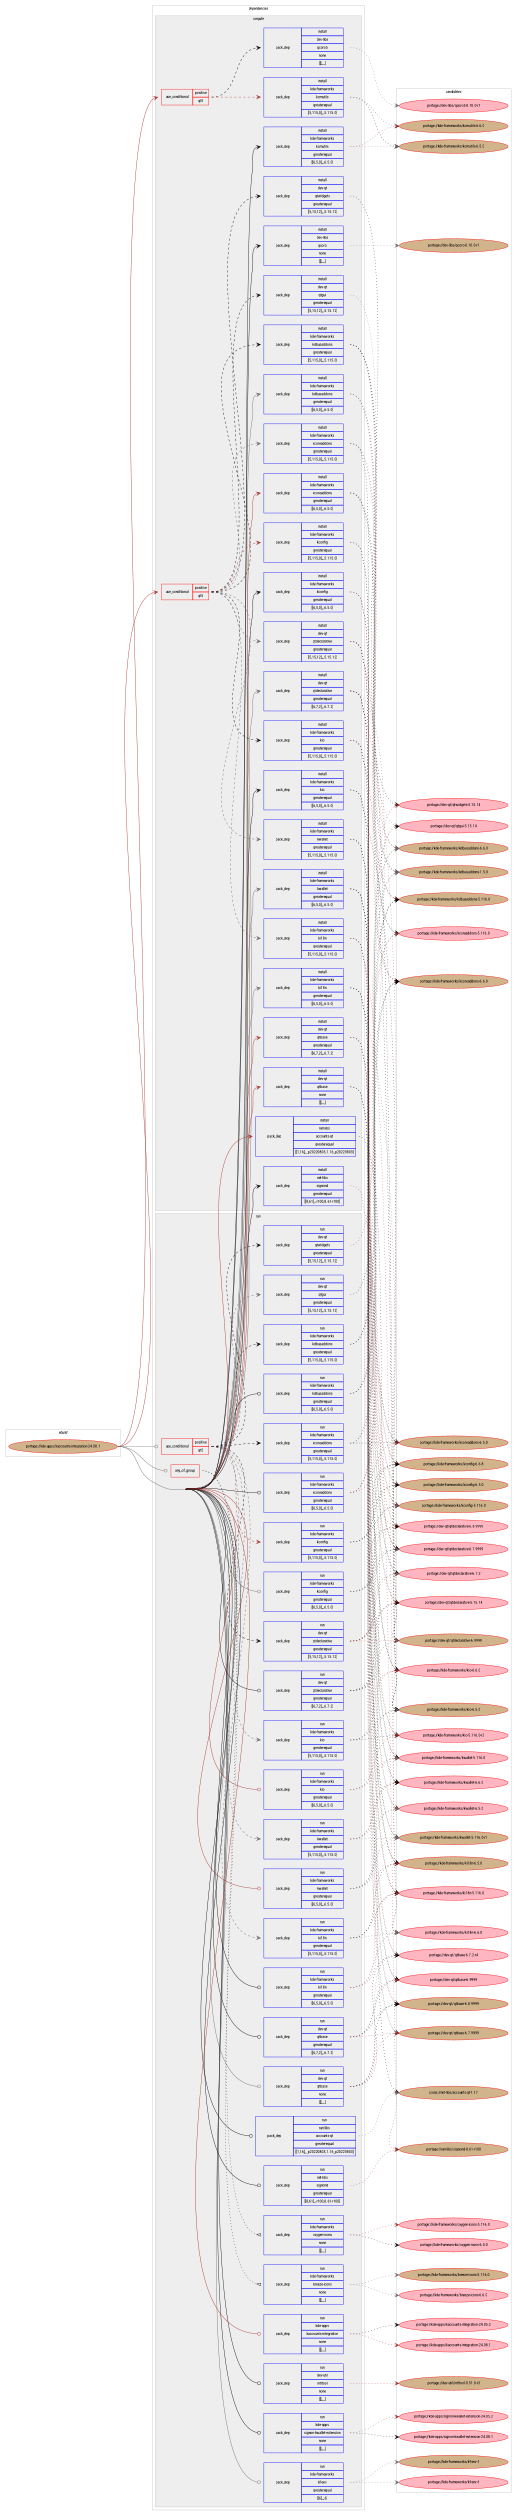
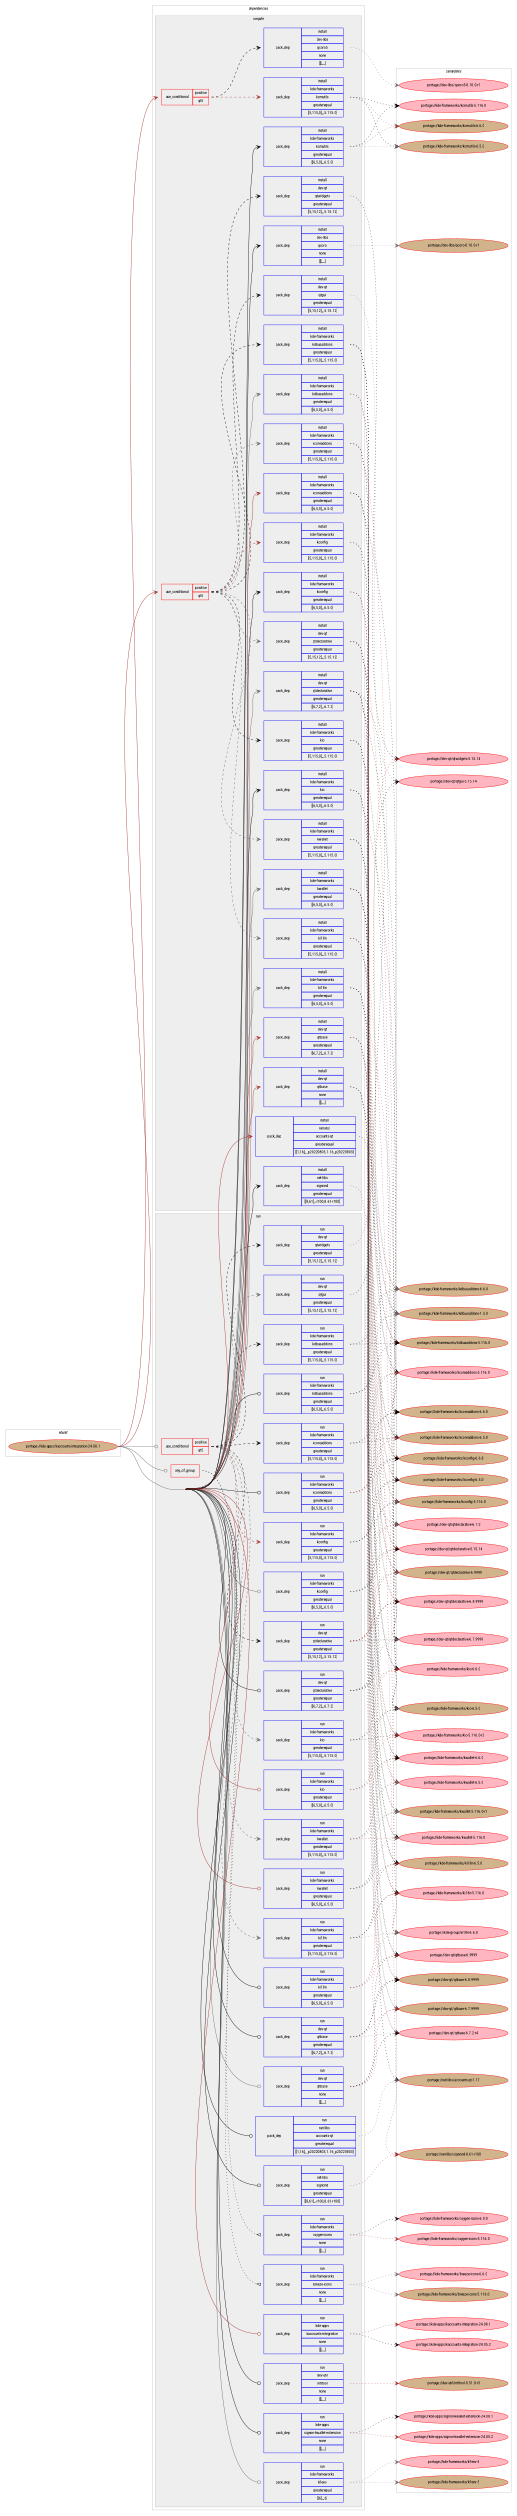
none -> (454, 106)
(454, 1933) -> (454, 1933)
(454, 2093) -> (454, 2080)
